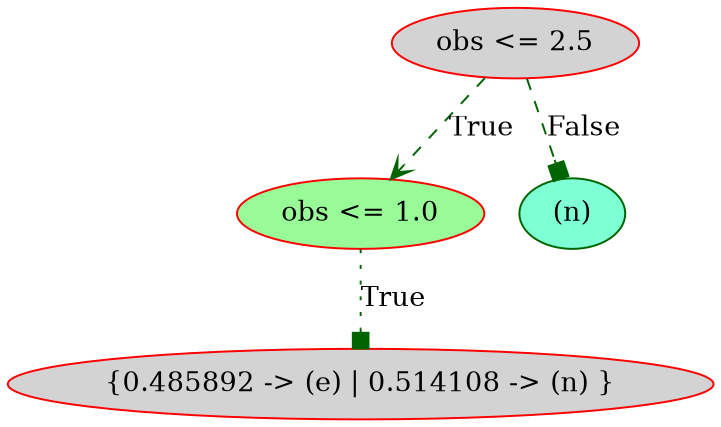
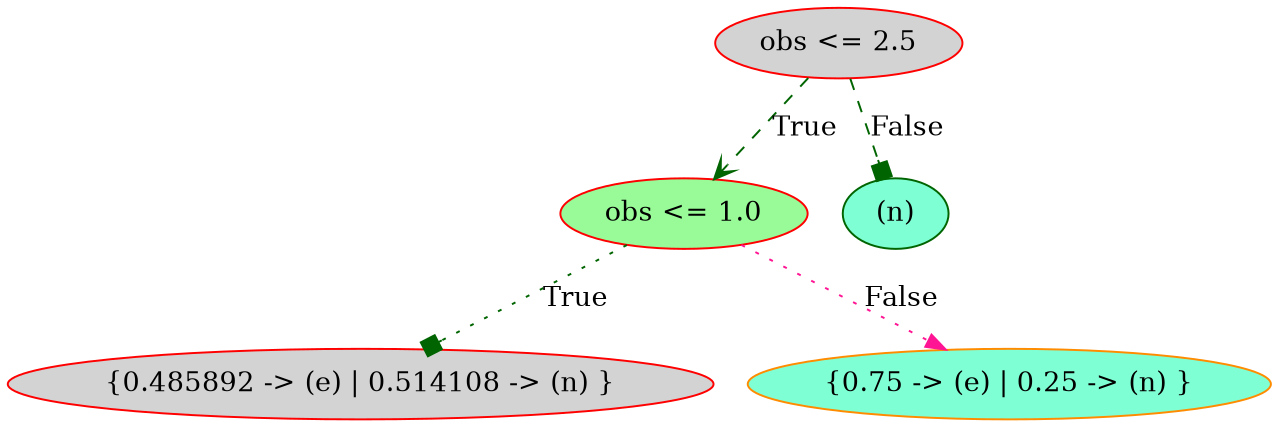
none -> (1009, 384)
